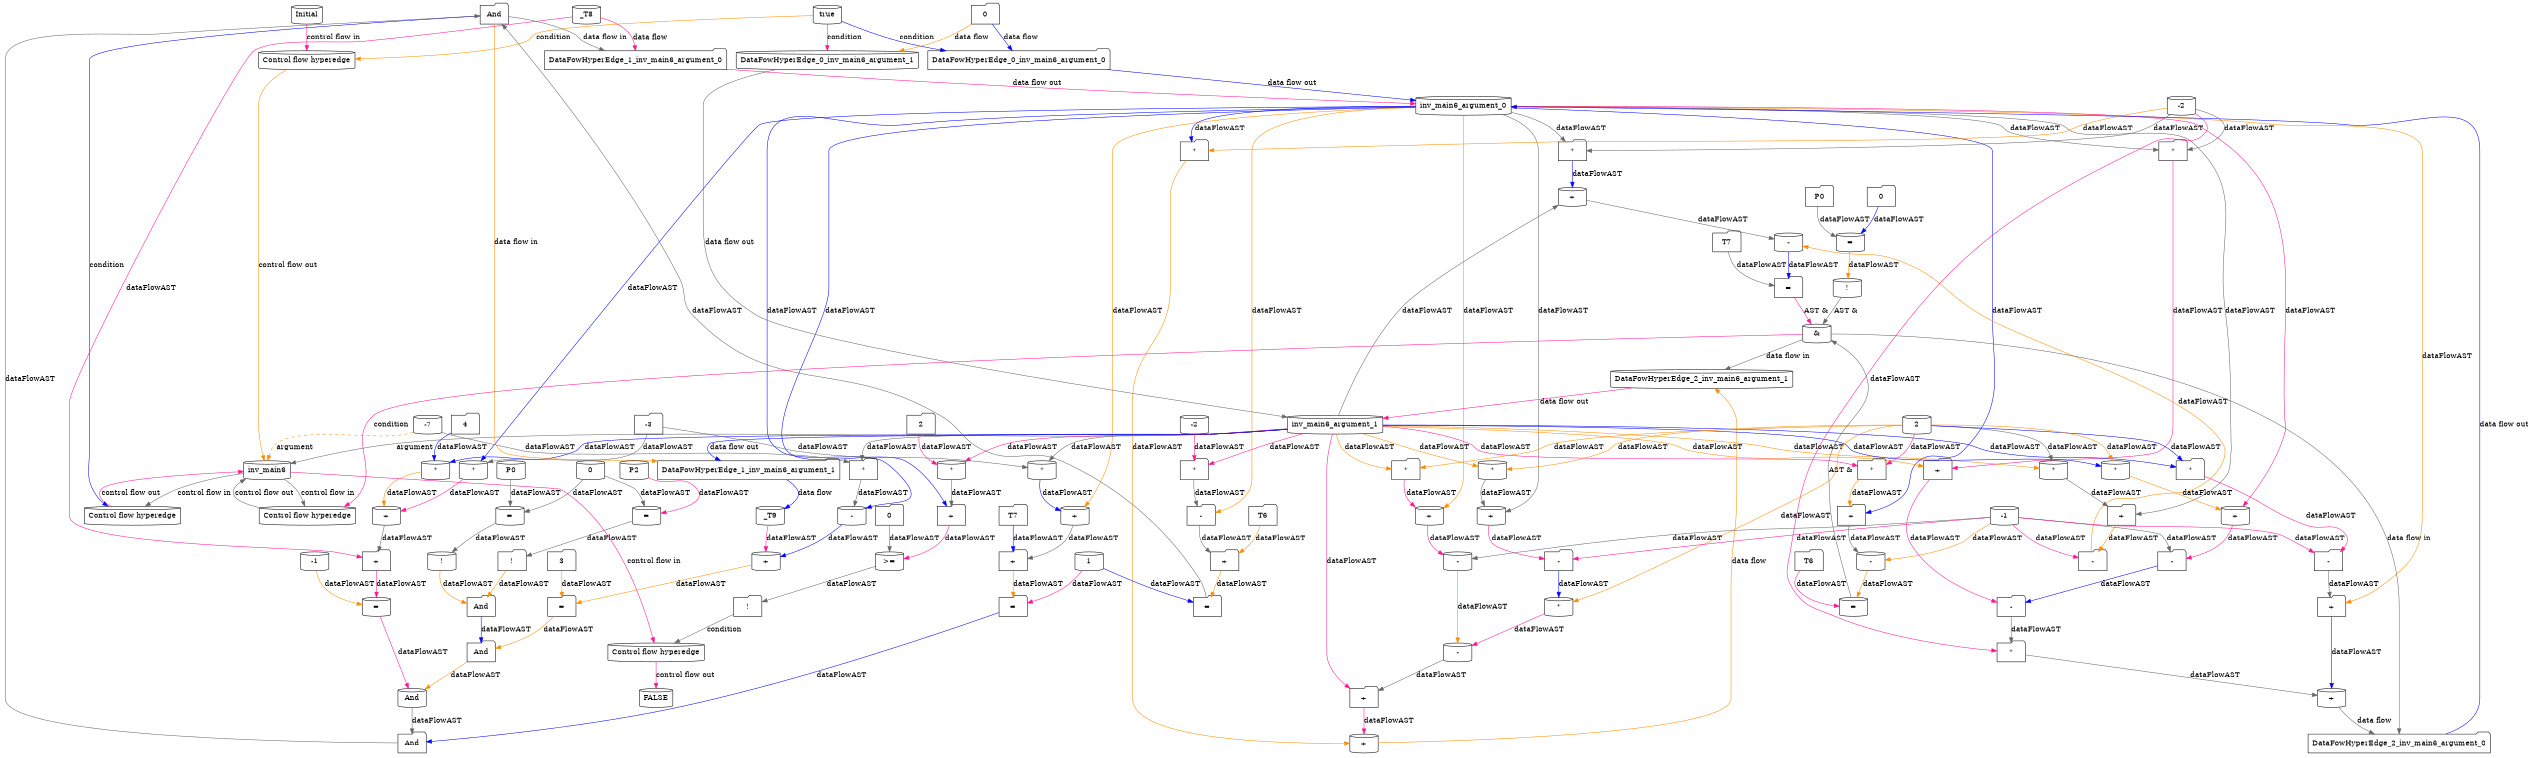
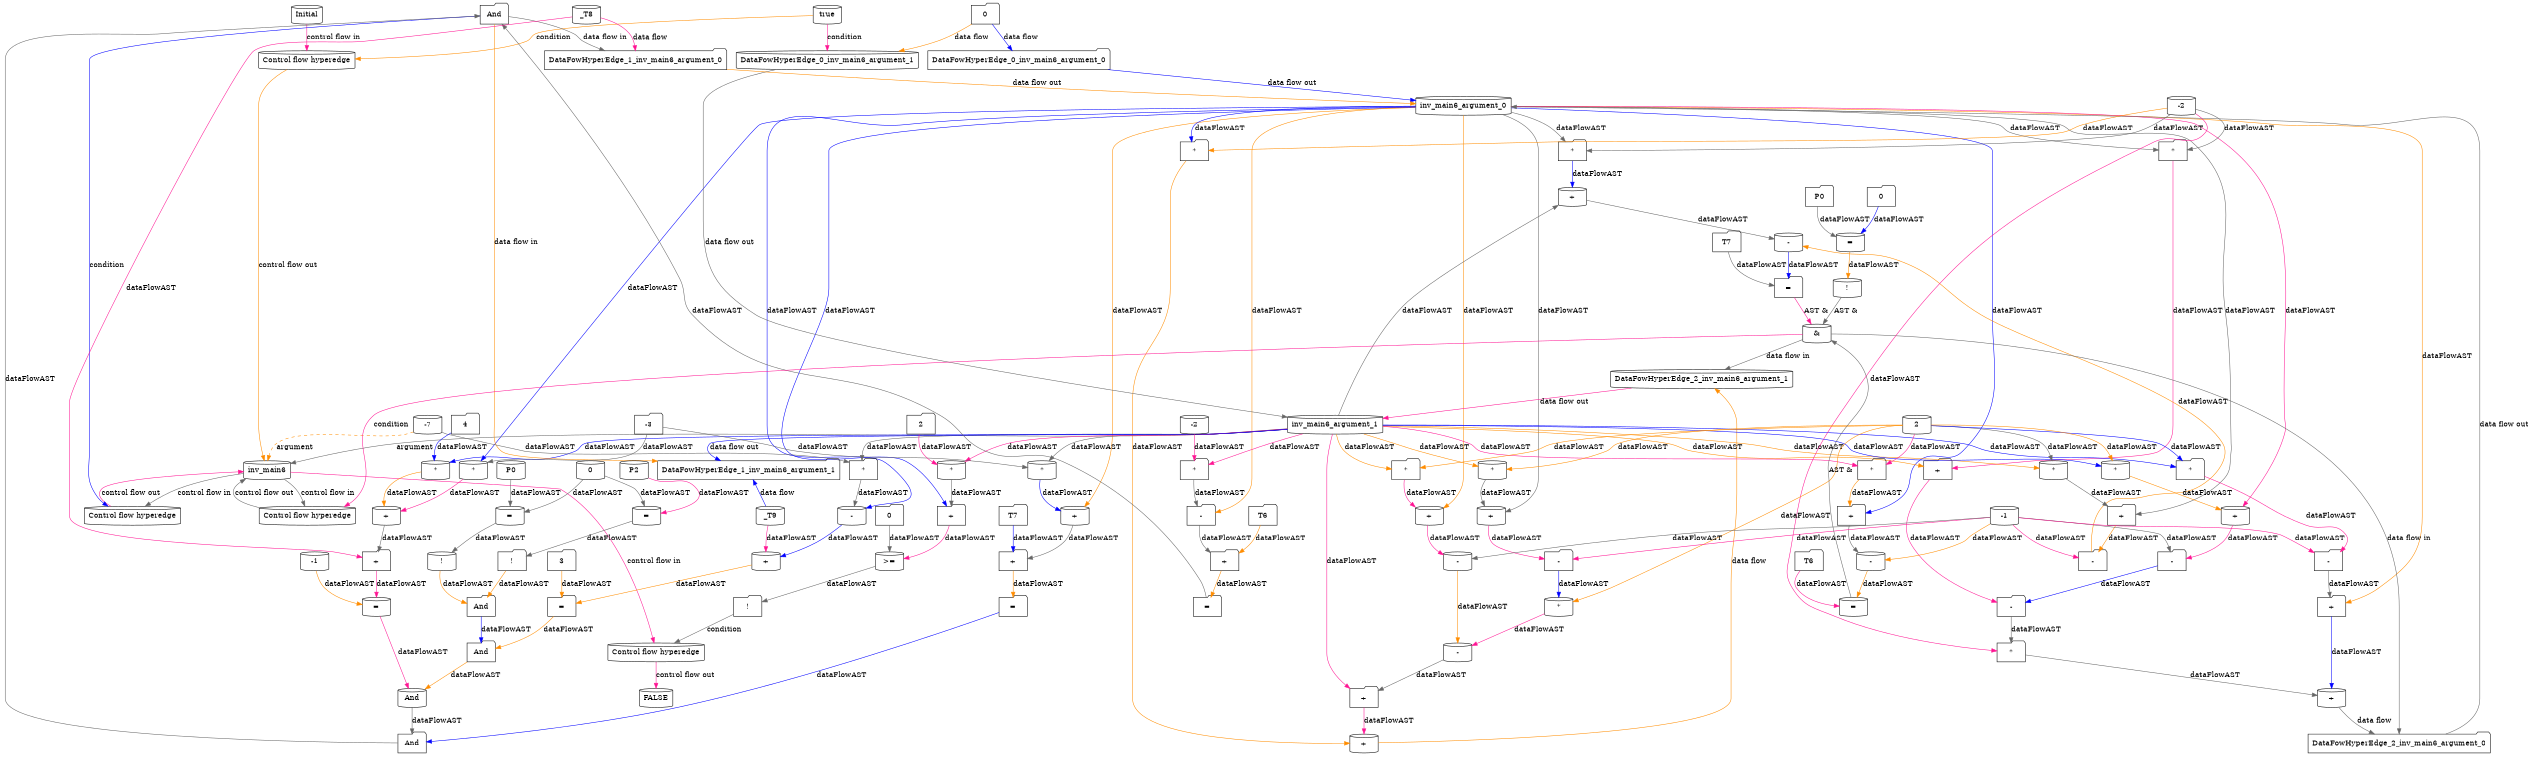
(890, 39) -> none
(1069, 89) -> (1069, 89)
(2269, 121) -> (2269, 121)
(798, 492) -> (761, 495)
(1089, 561) -> none
